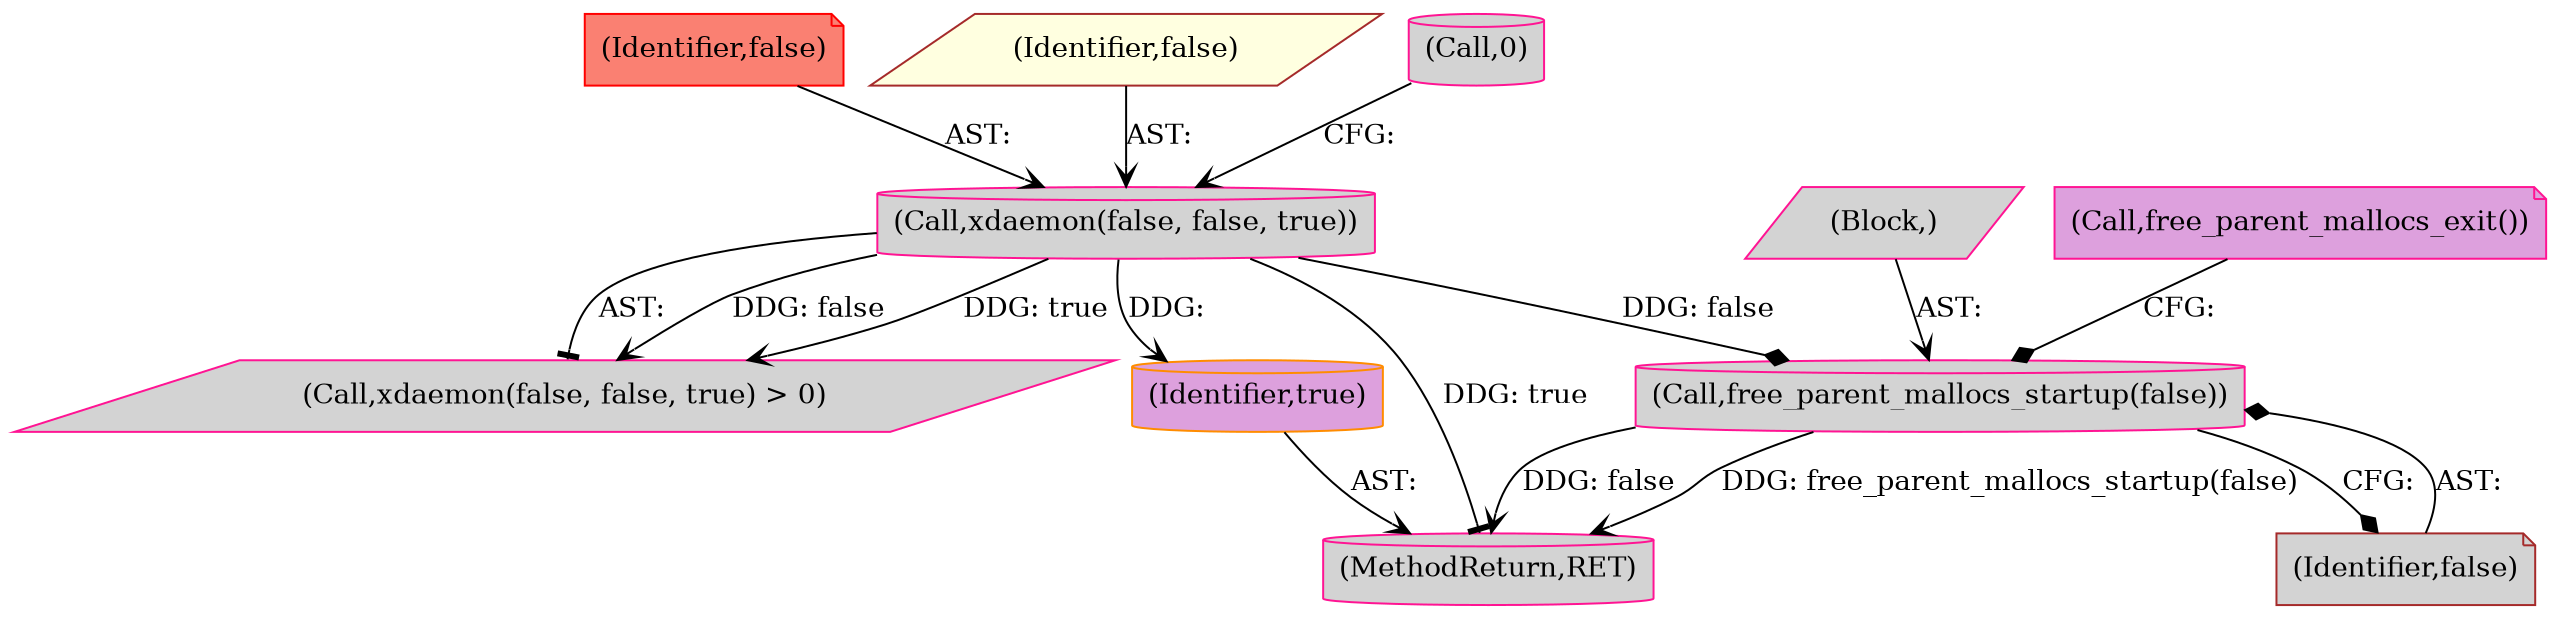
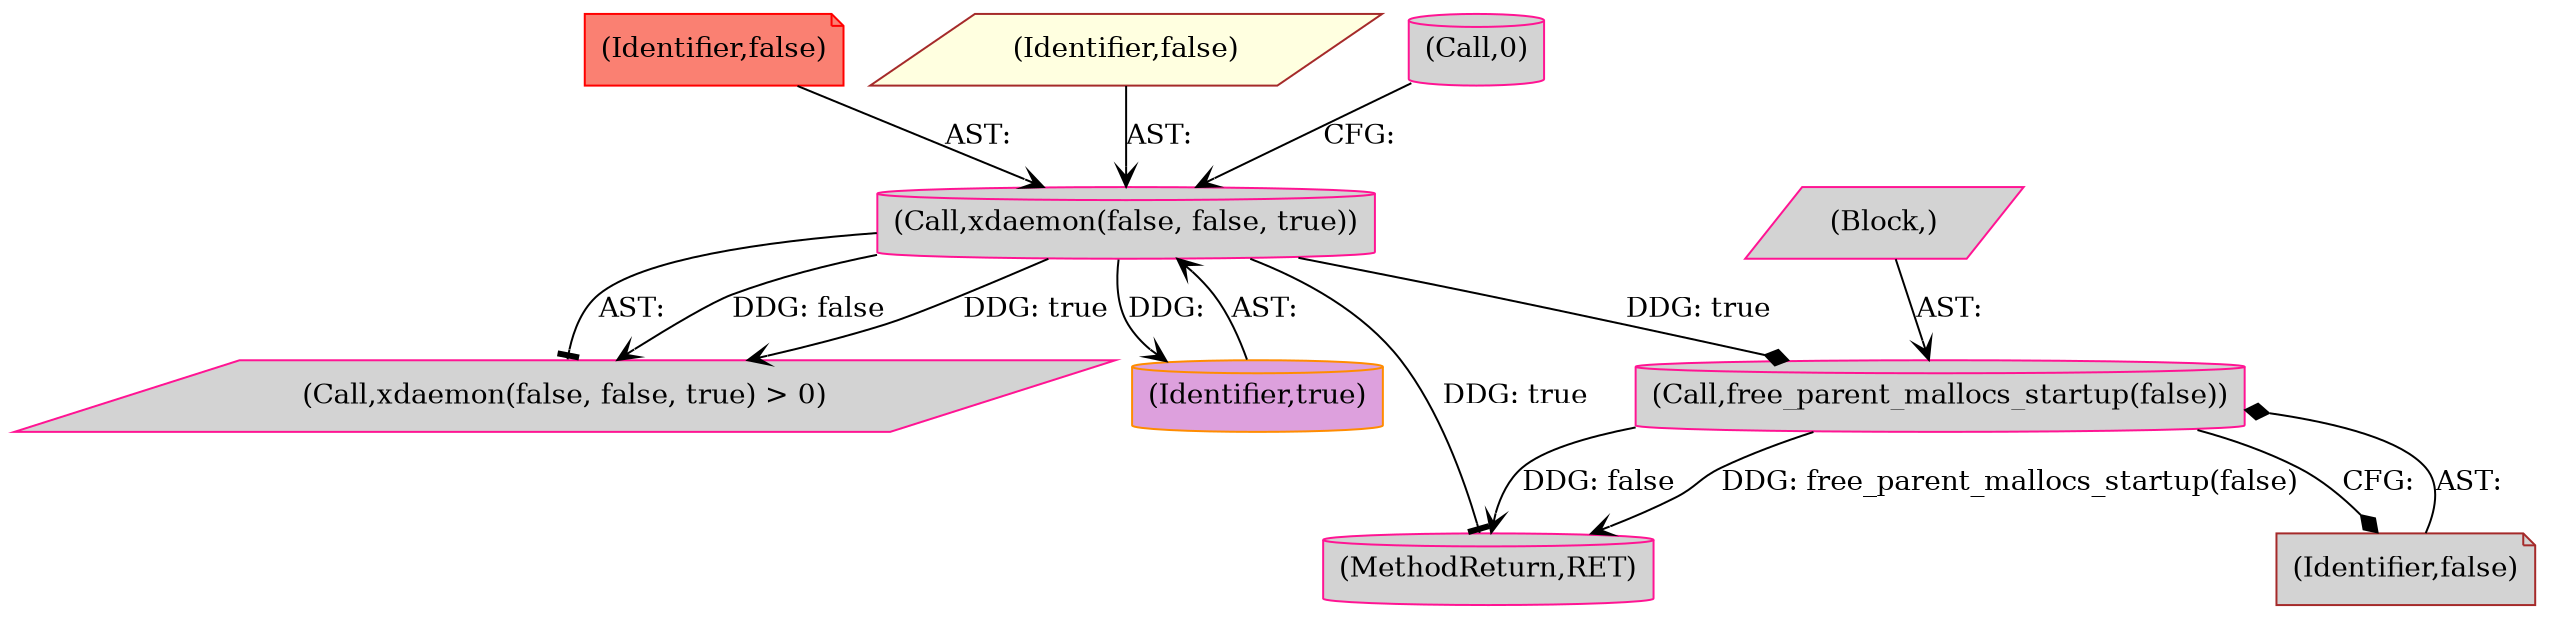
(2300, 223) -> none
(1698, 309) -> (1698, 309)
(1334, 483) -> (1225, 312)
